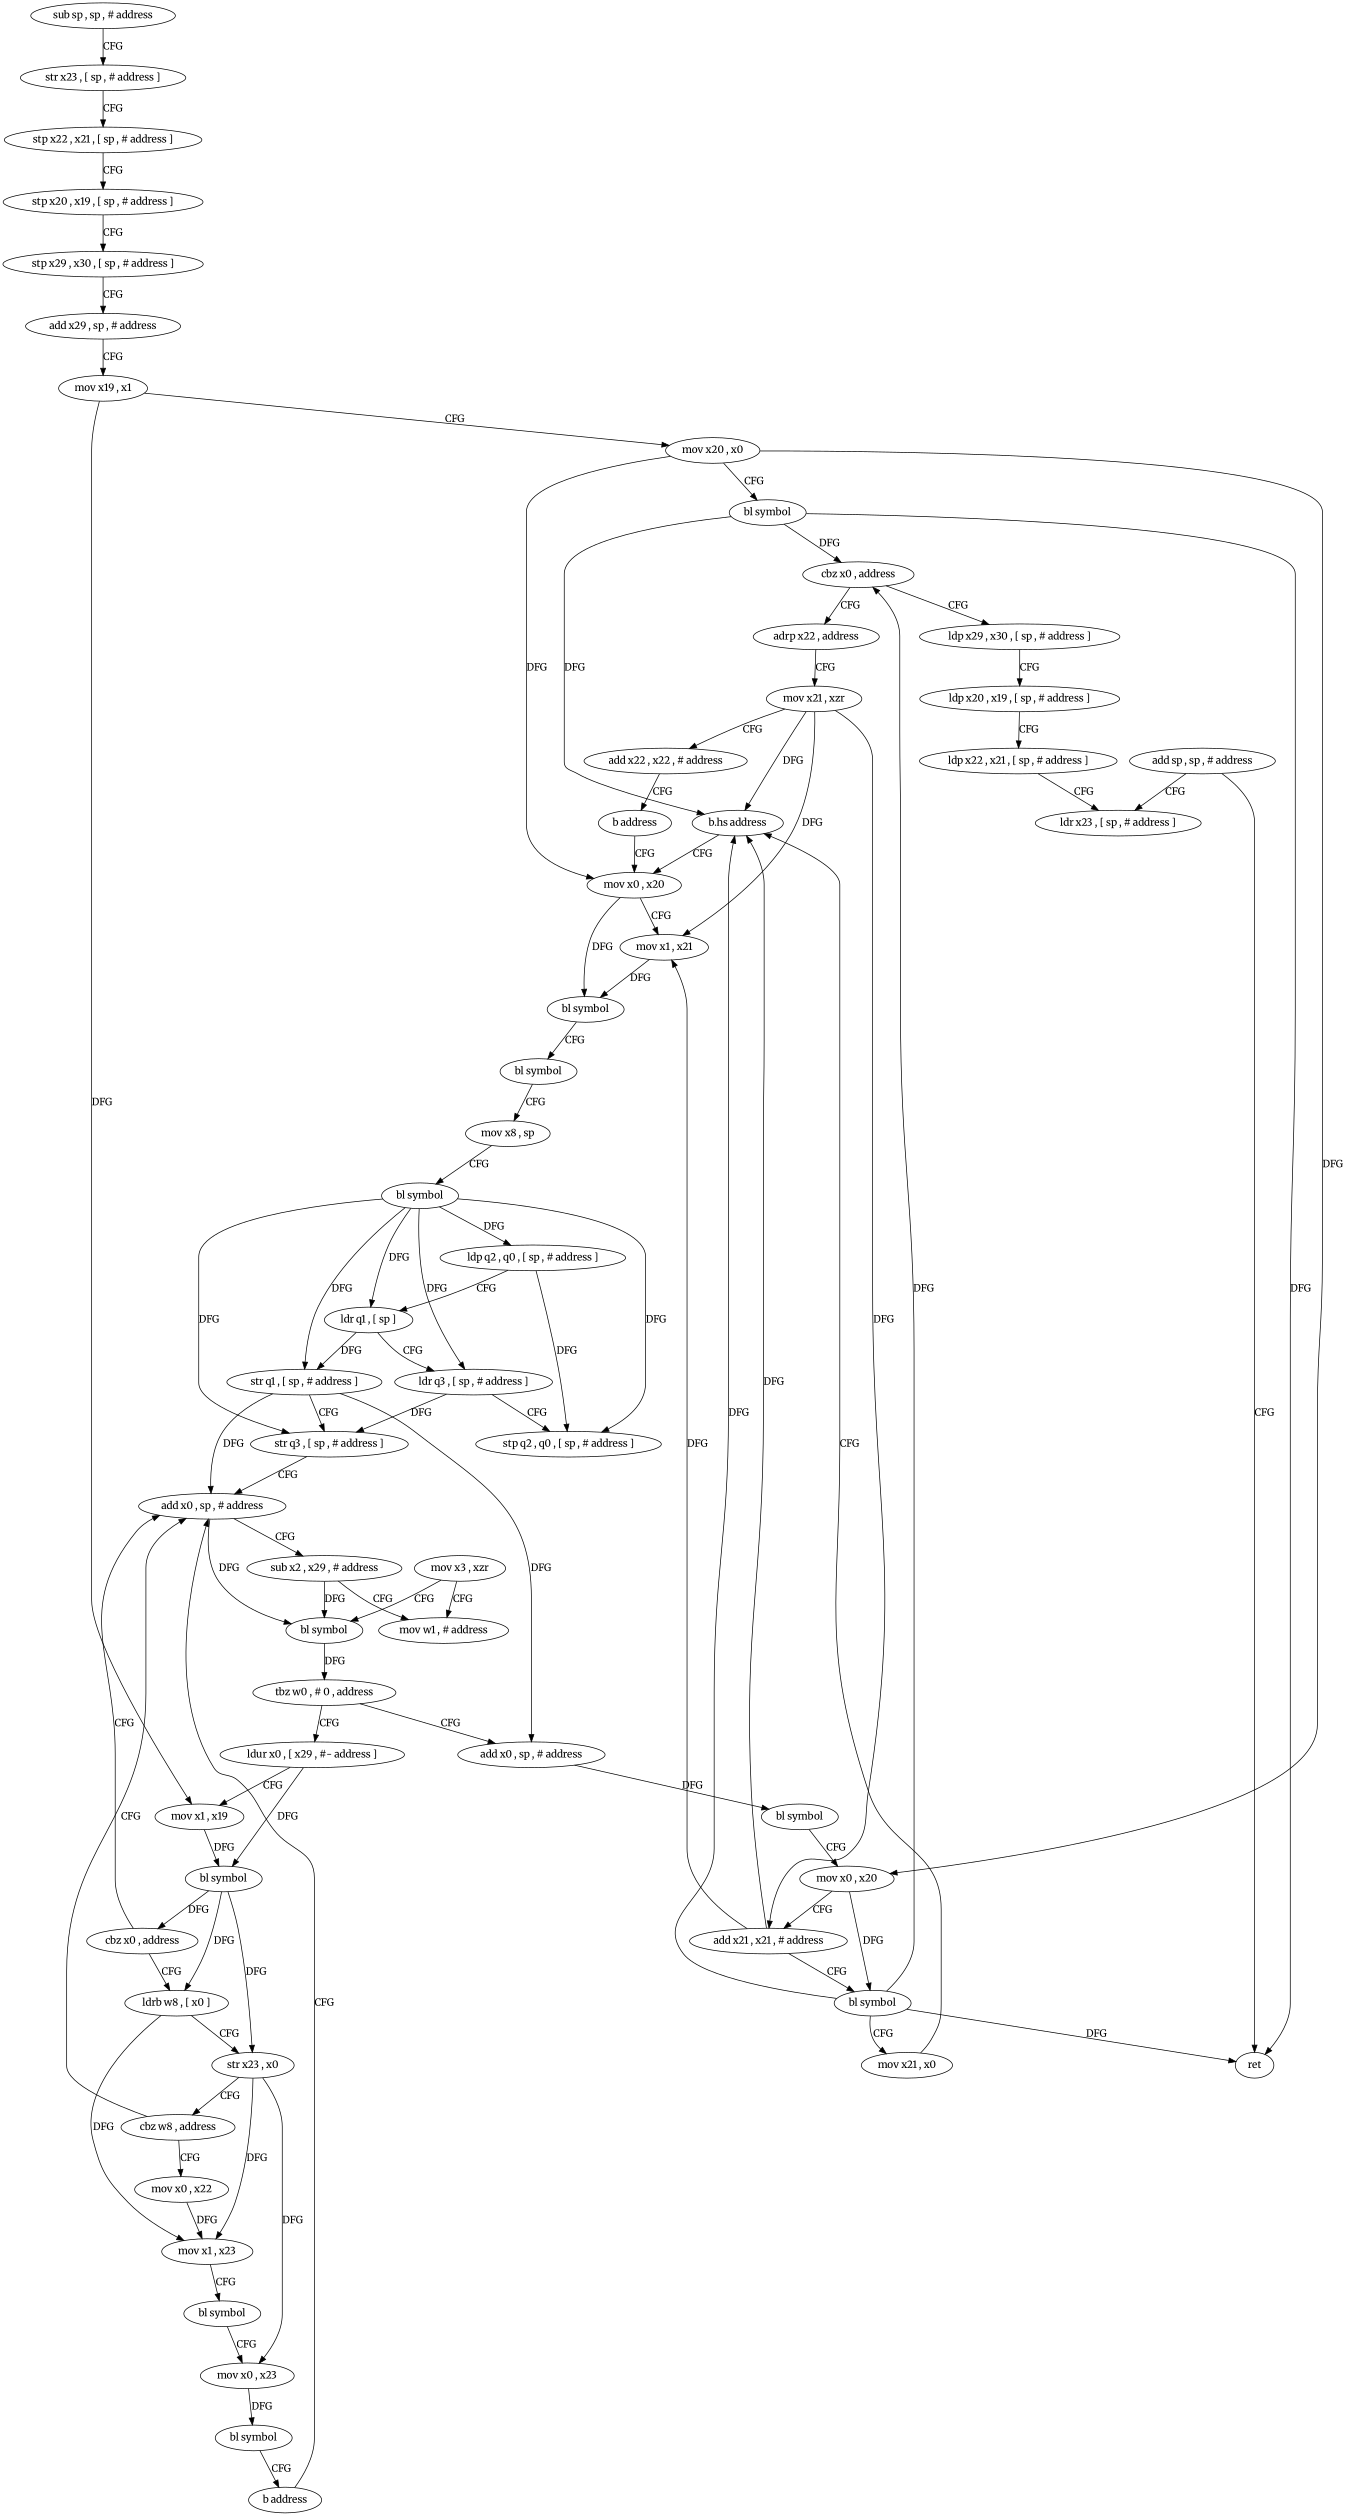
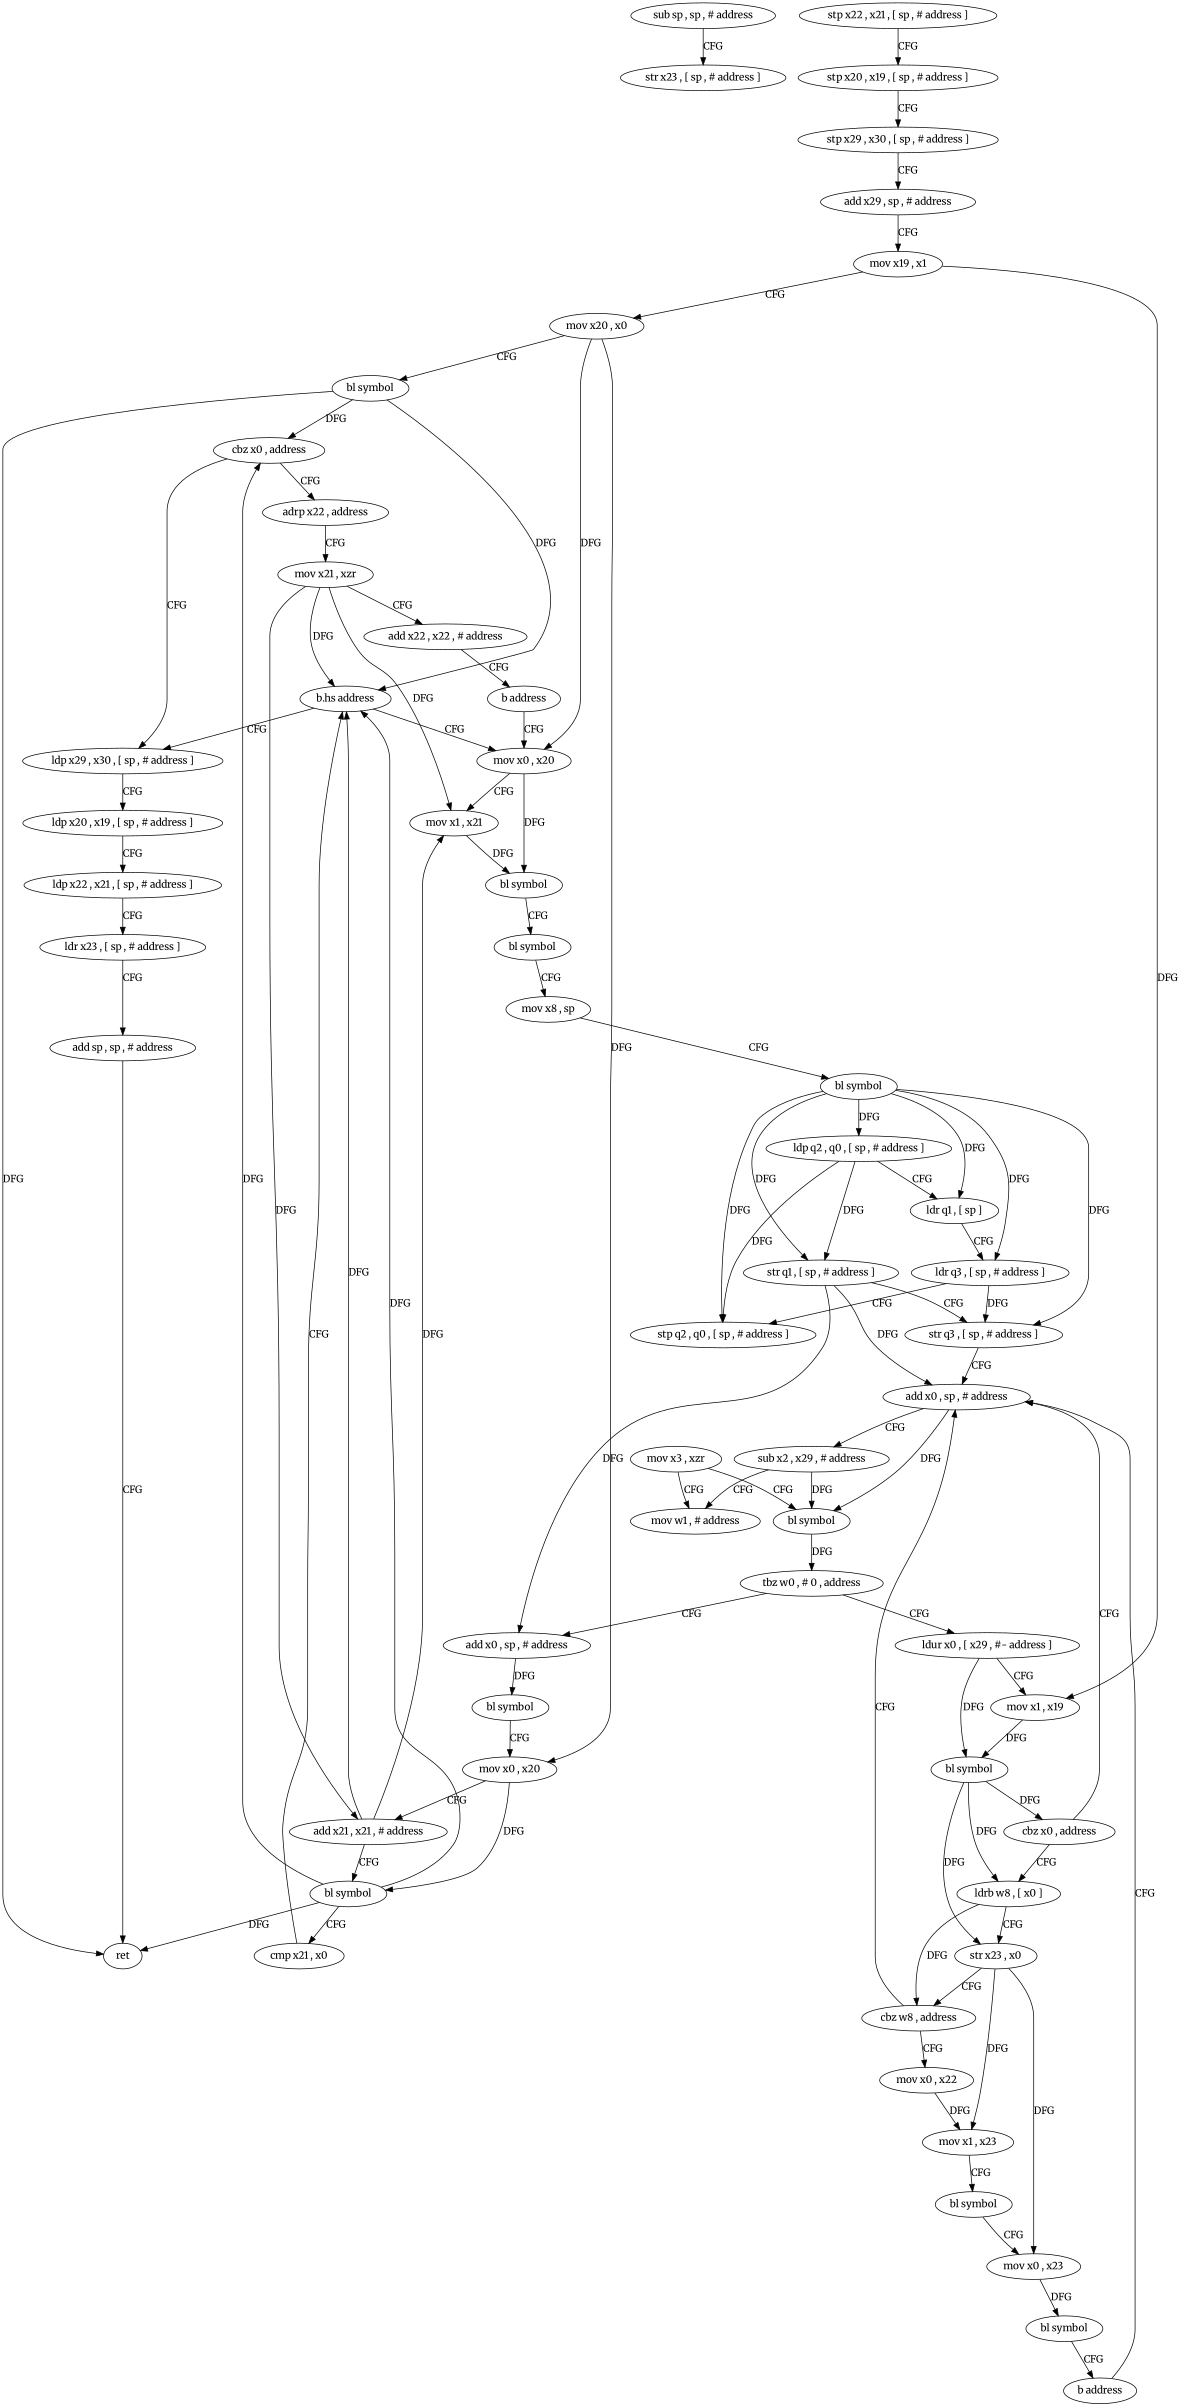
(103, 105) -> none
none -> (249, 726)
(1163, 790) -> (123, 994)
(339, 1348) -> (841, 1207)
(907, 2065) -> (299, 1956)
(92, 2132) -> (929, 1940)
